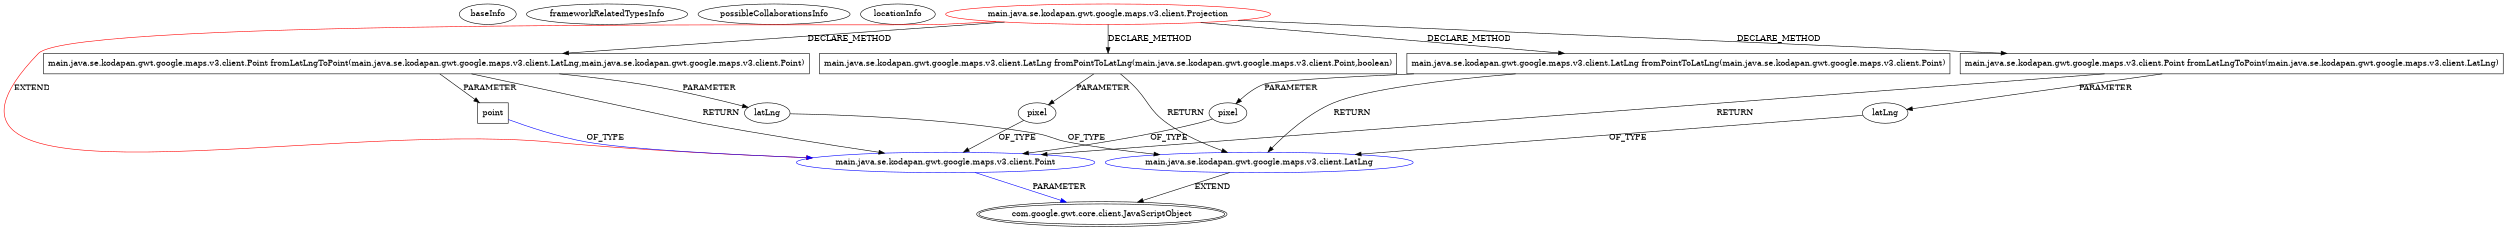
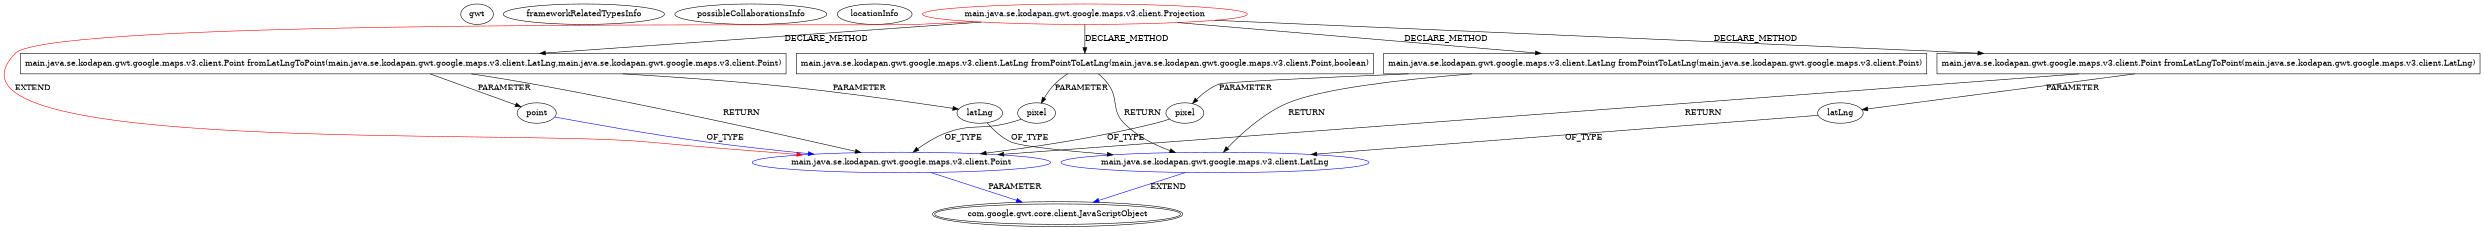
(488, 14) -> (477, 14)
(493, 113) -> (537, 113)
(1186, 186) -> (1142, 186)
